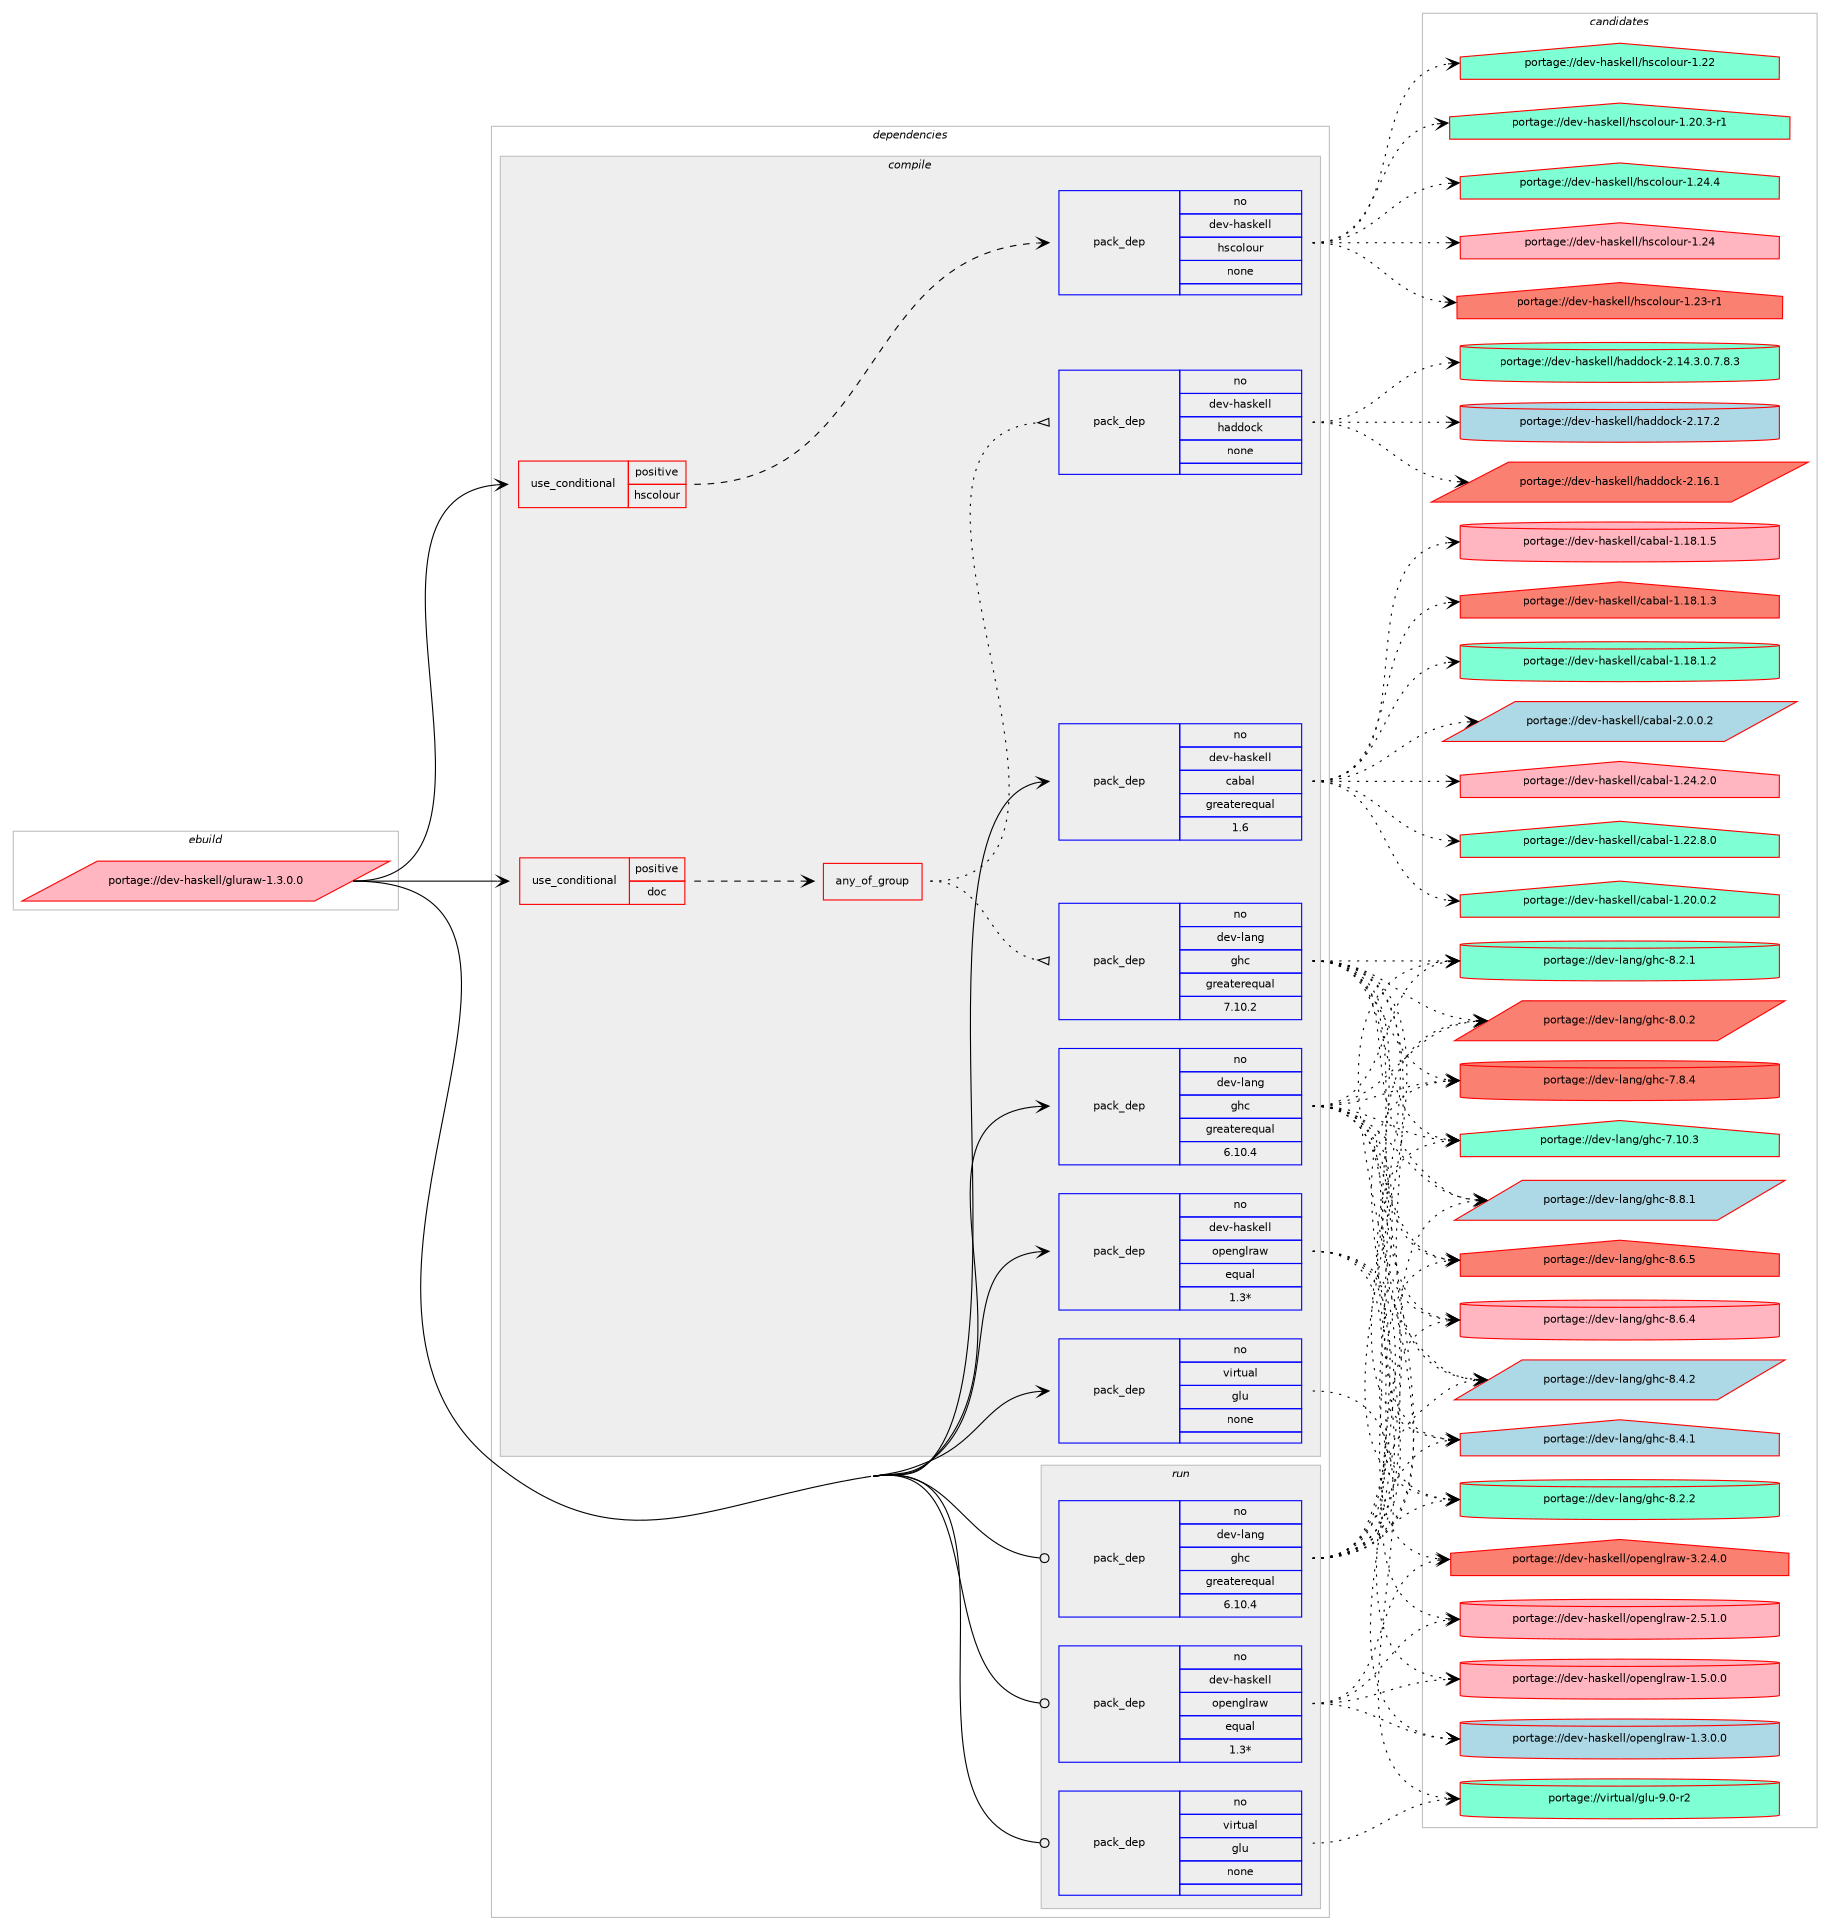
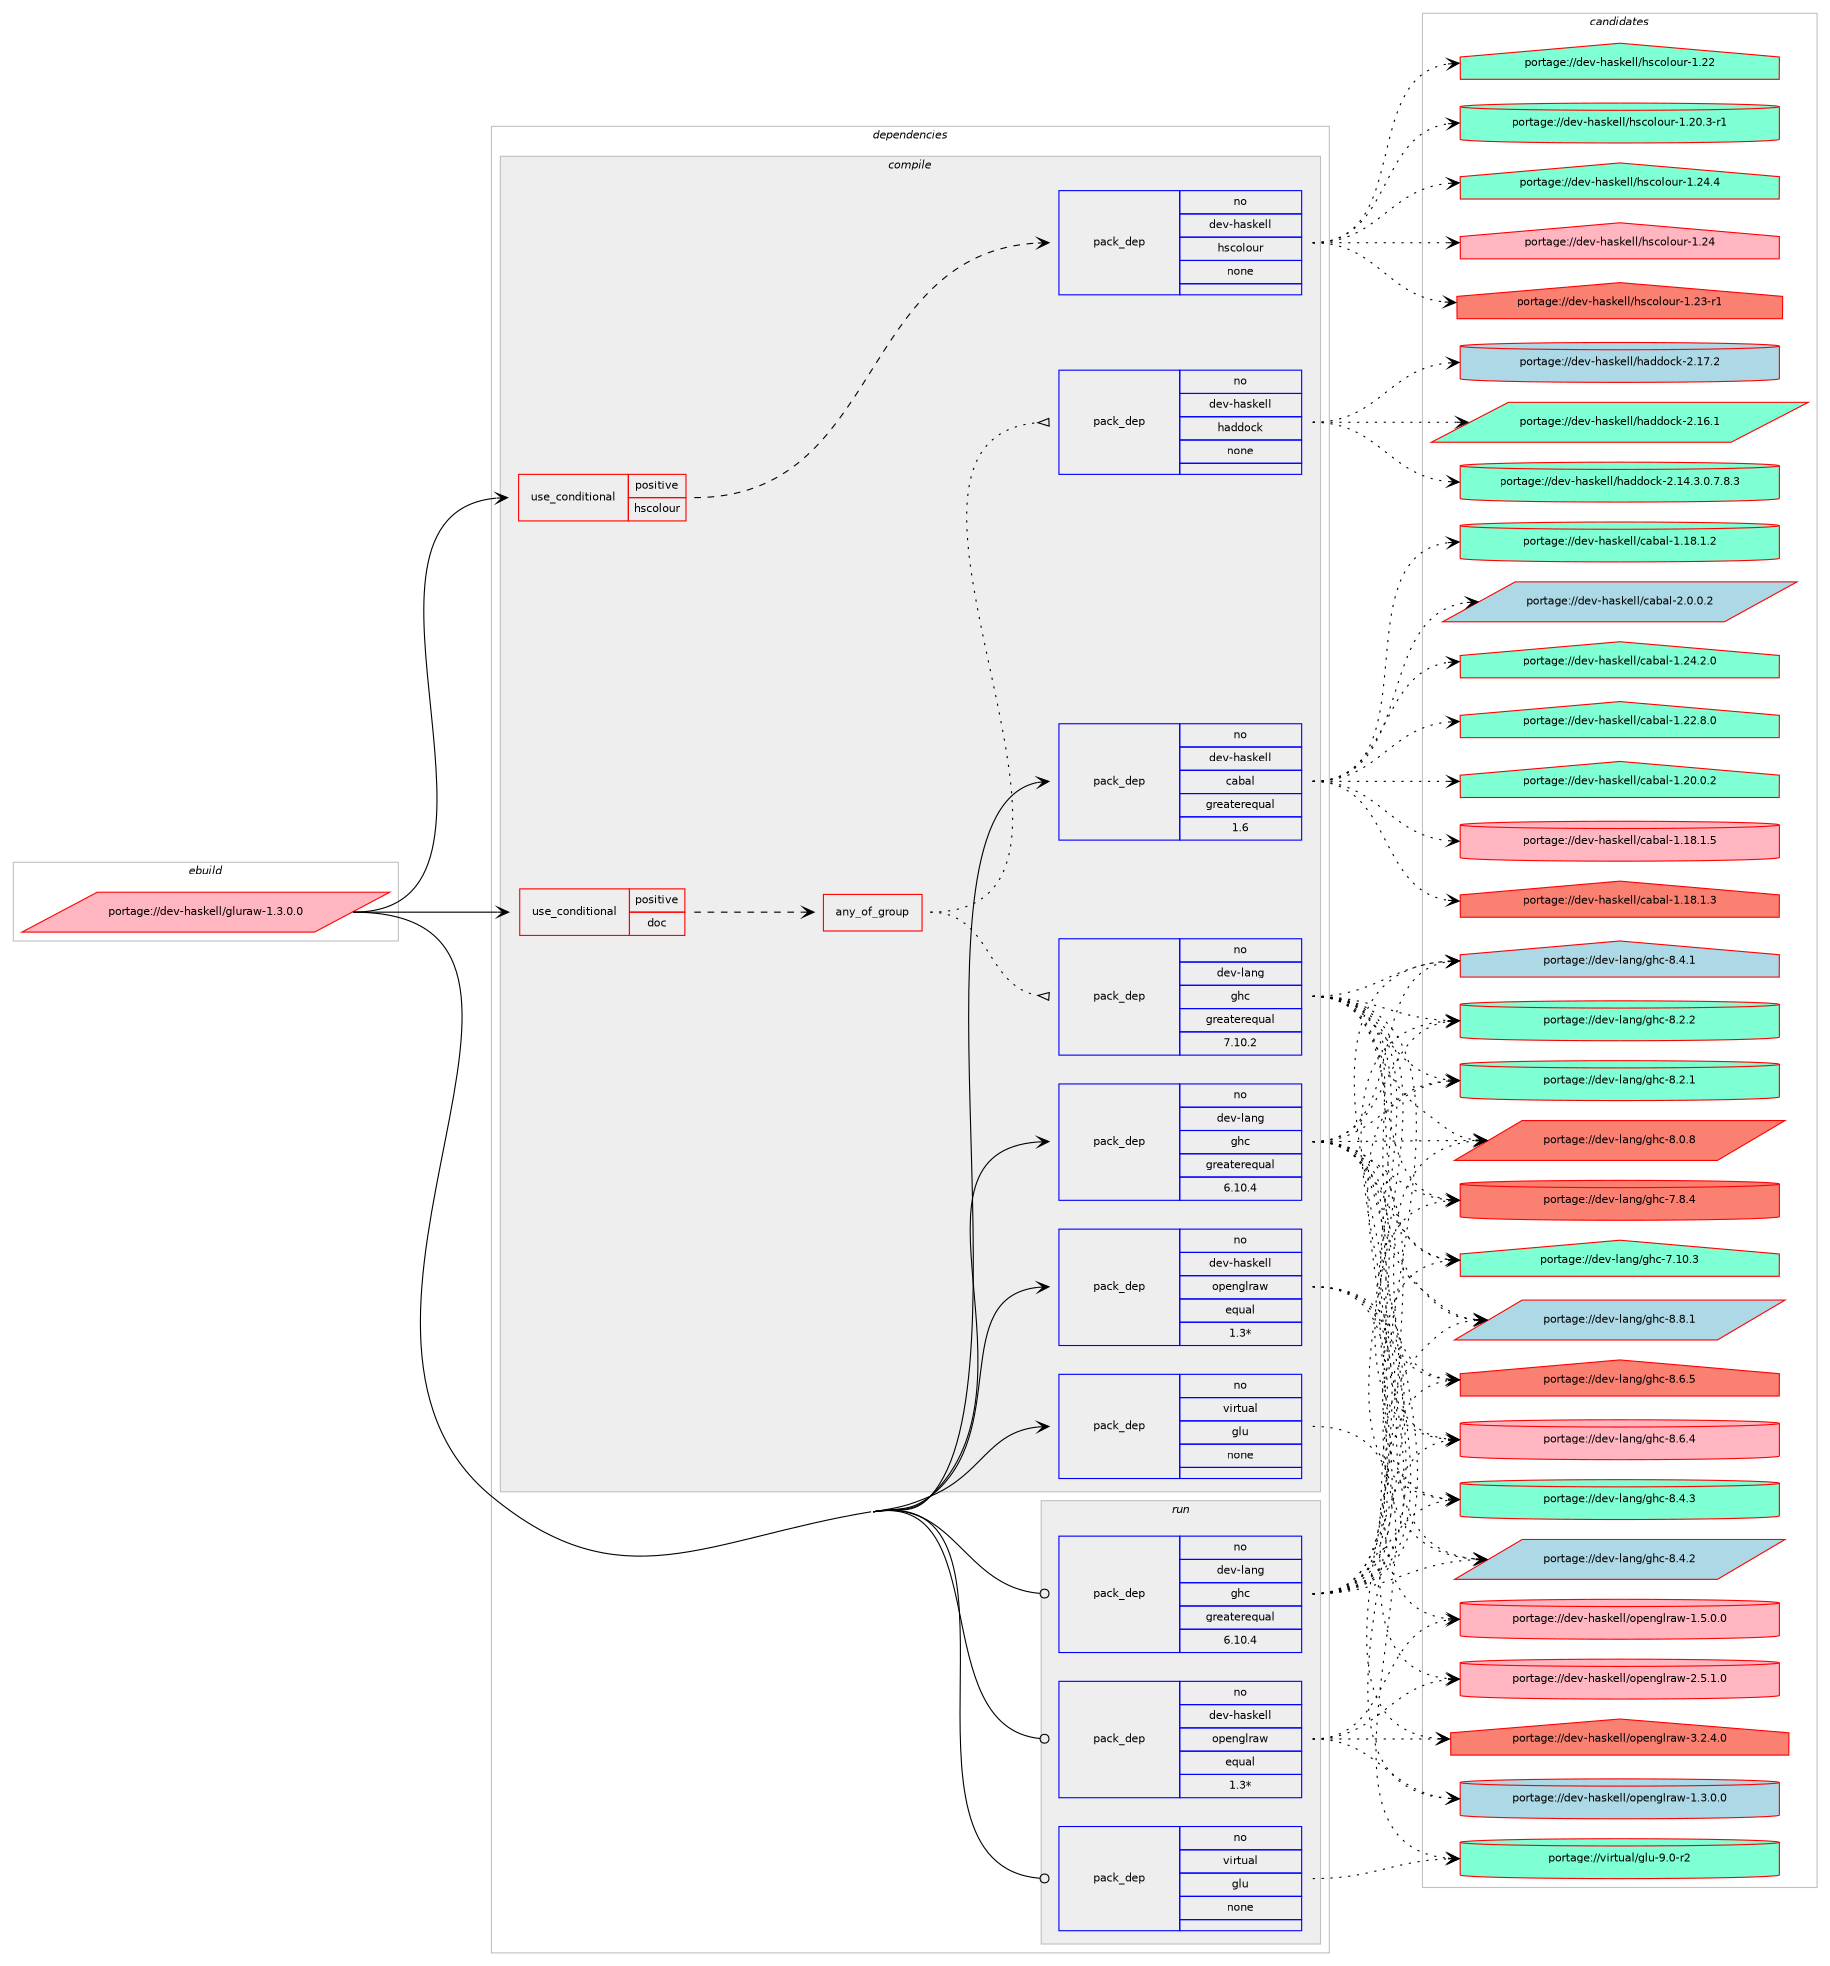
(1620, 123) -> (1620, 123)
(1620, 482) -> (1620, 422)
(1620, 781) -> (1620, 662)
(1620, 1021) -> (1620, 1140)
none -> (1620, 1500)
